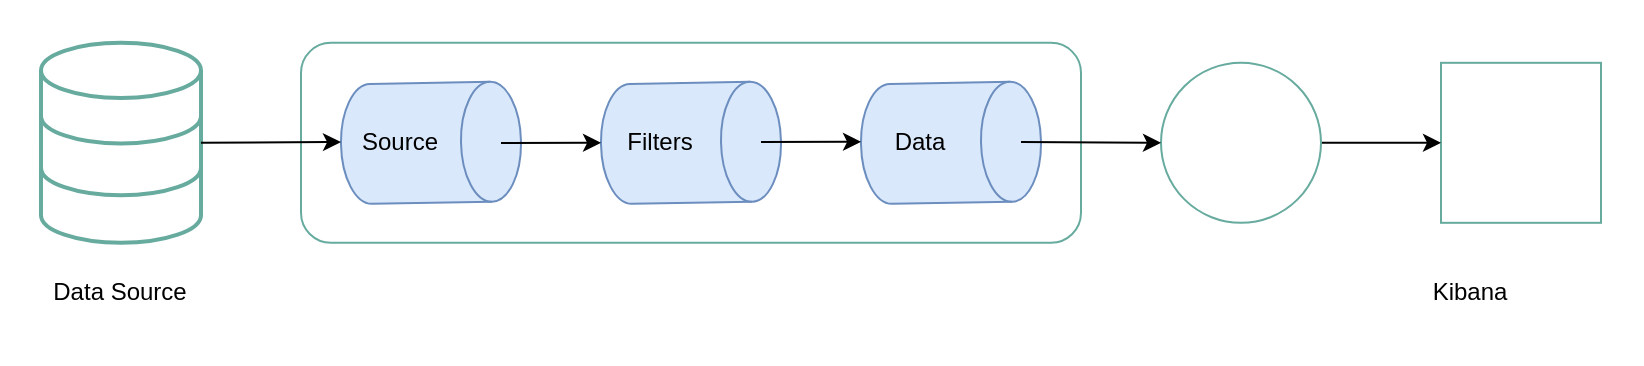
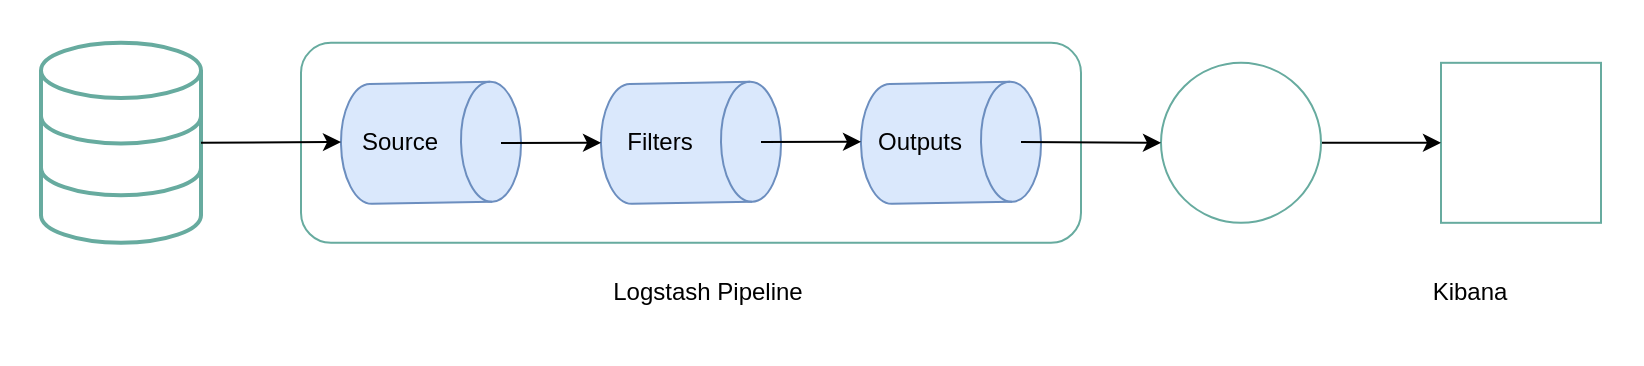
(921, 143) -> (921, 143)
(121, 293) -> none
none -> (709, 293)
